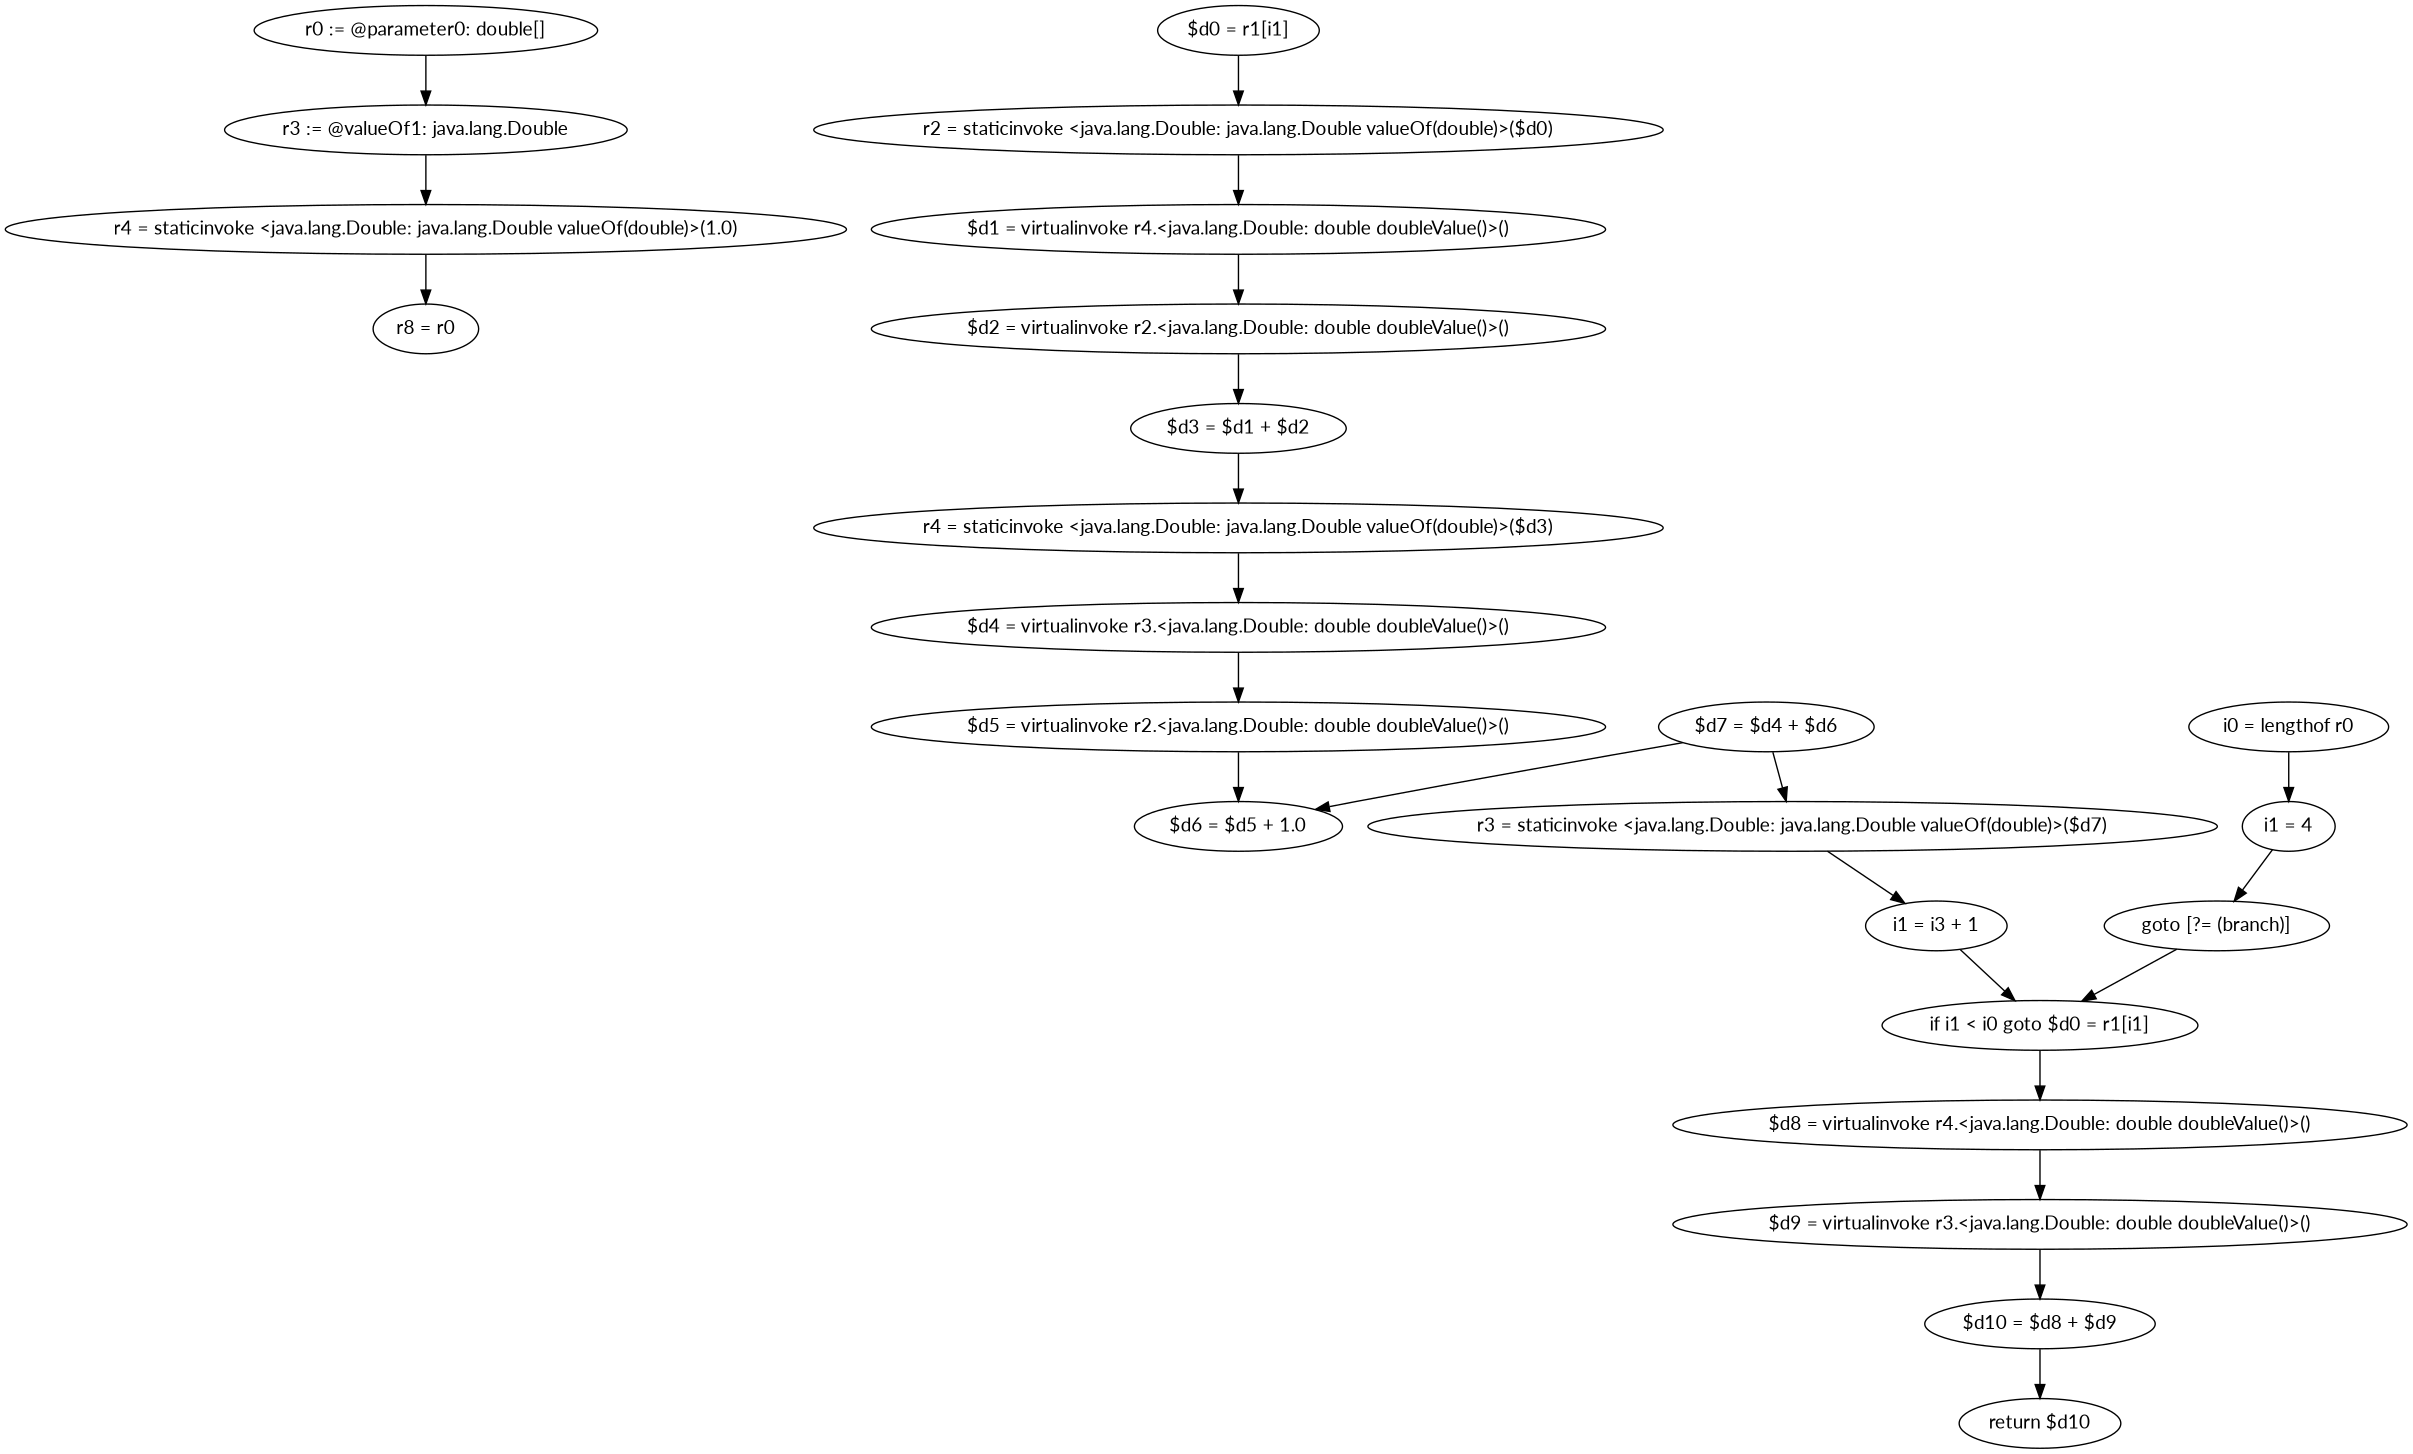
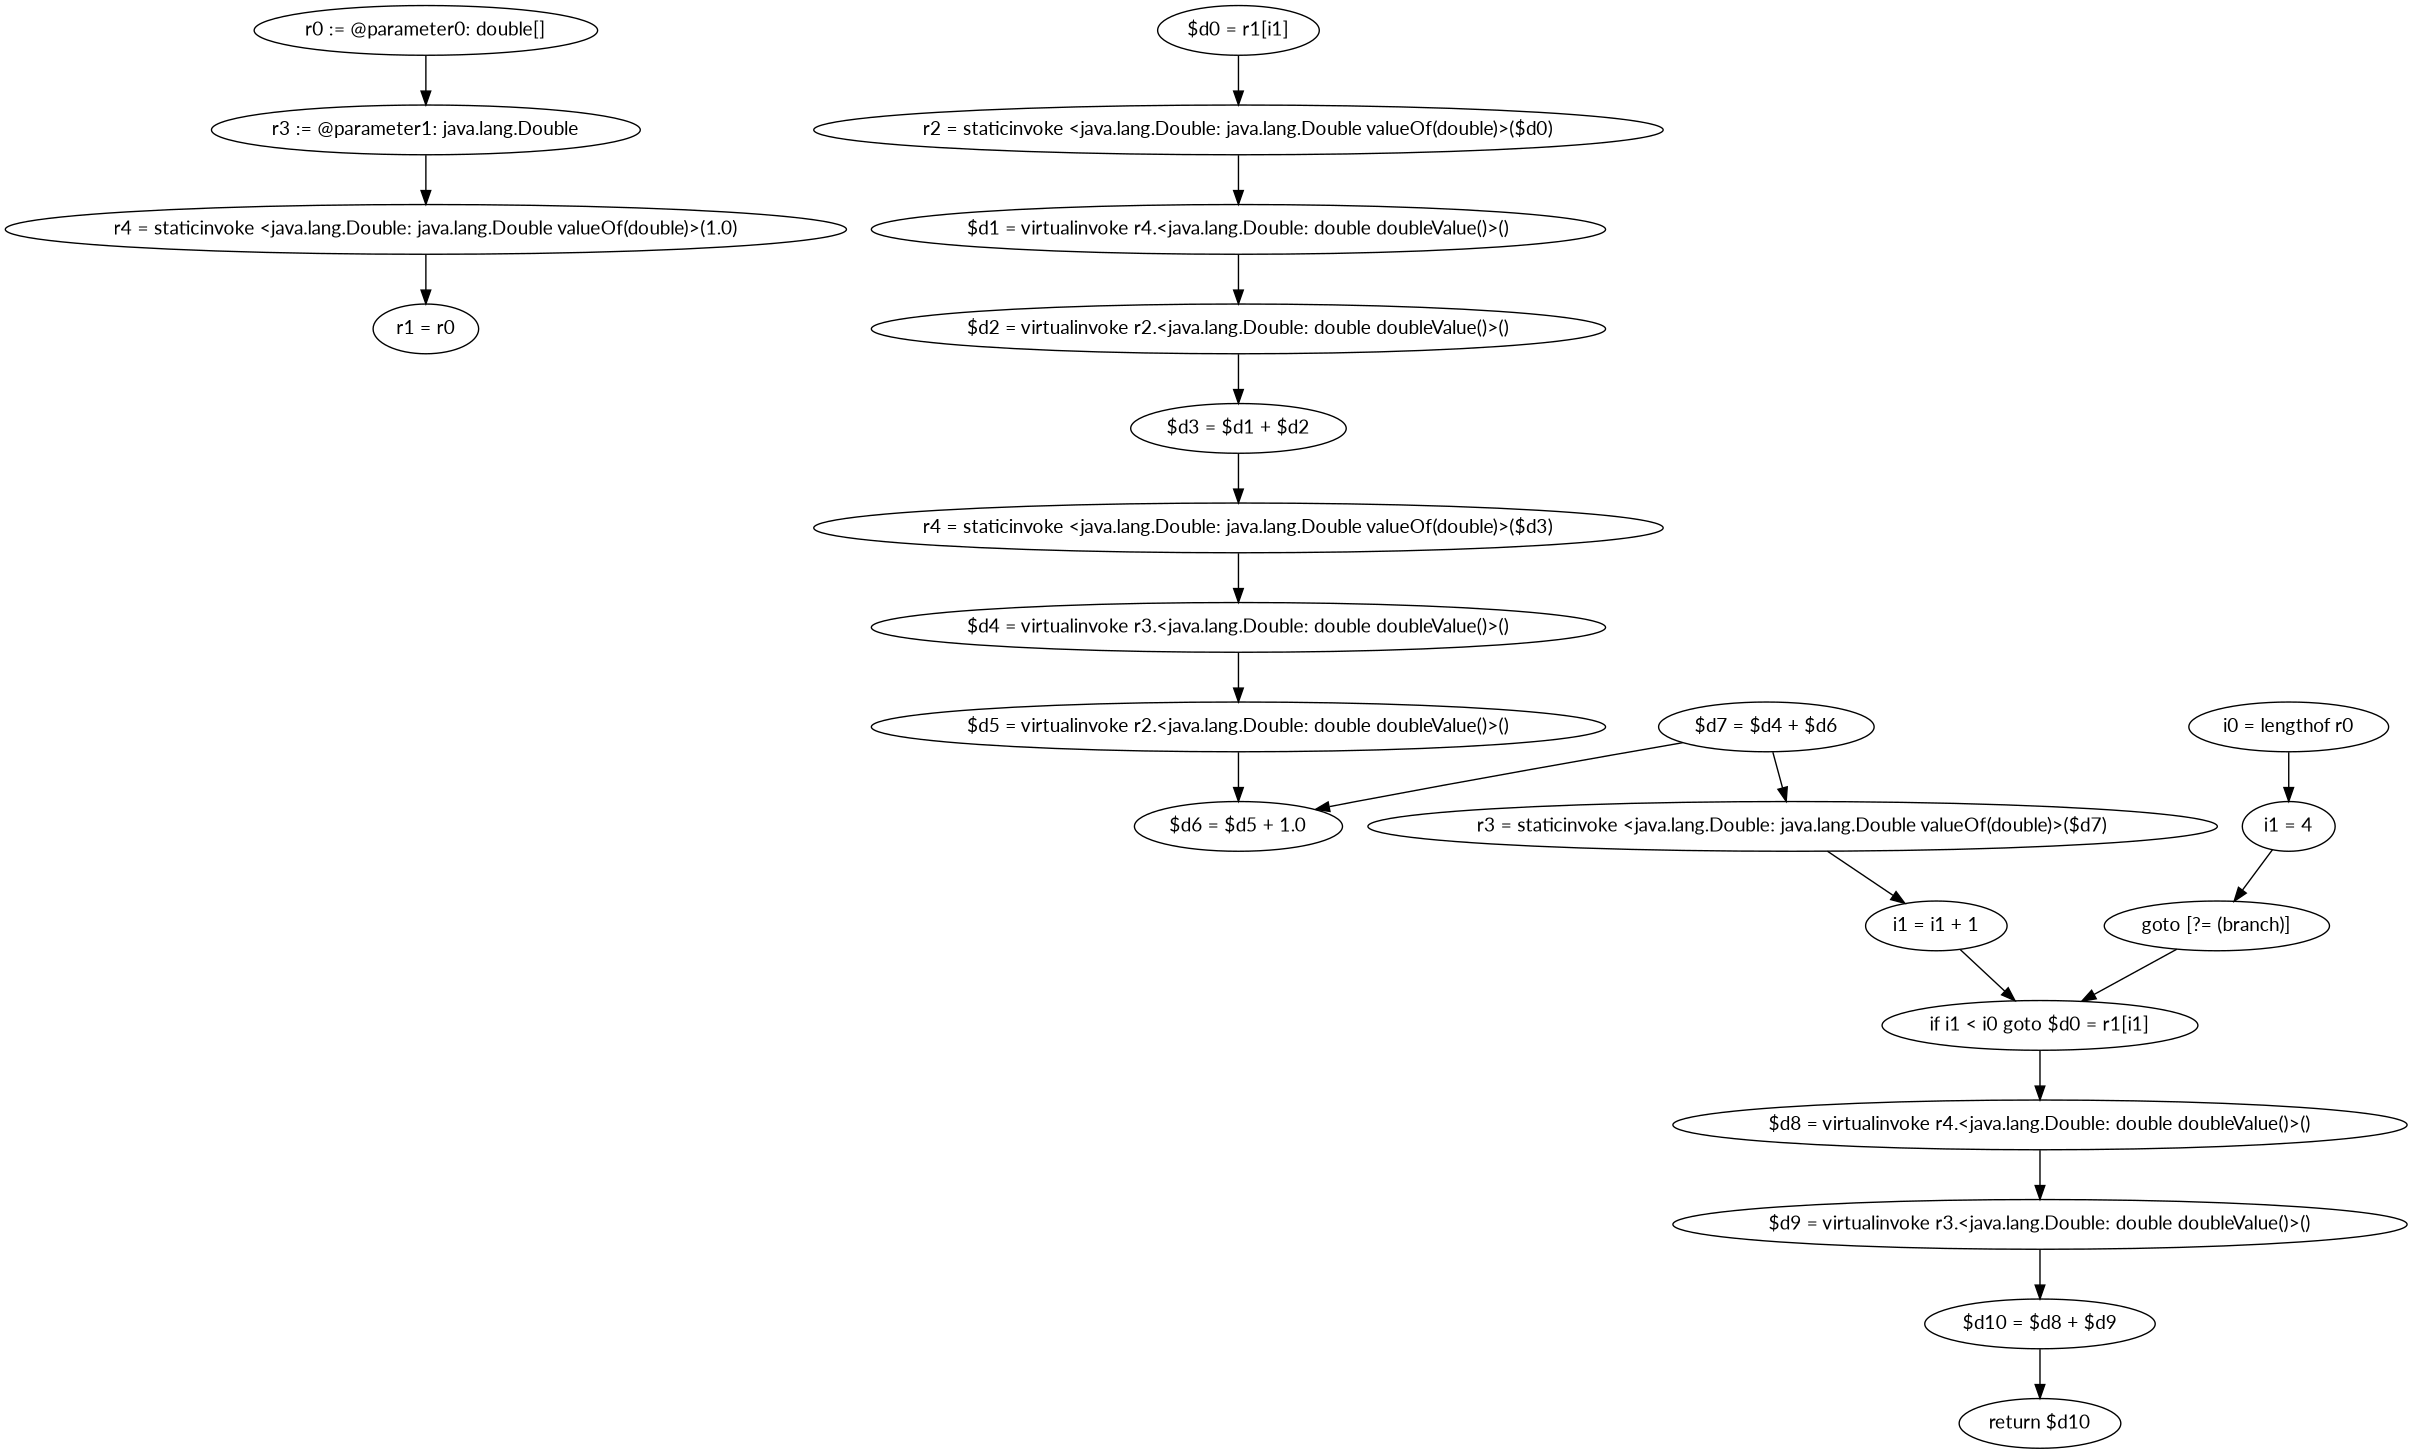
(426, 130) -> (426, 130)
(426, 329) -> (426, 329)
(1936, 926) -> (1936, 926)
